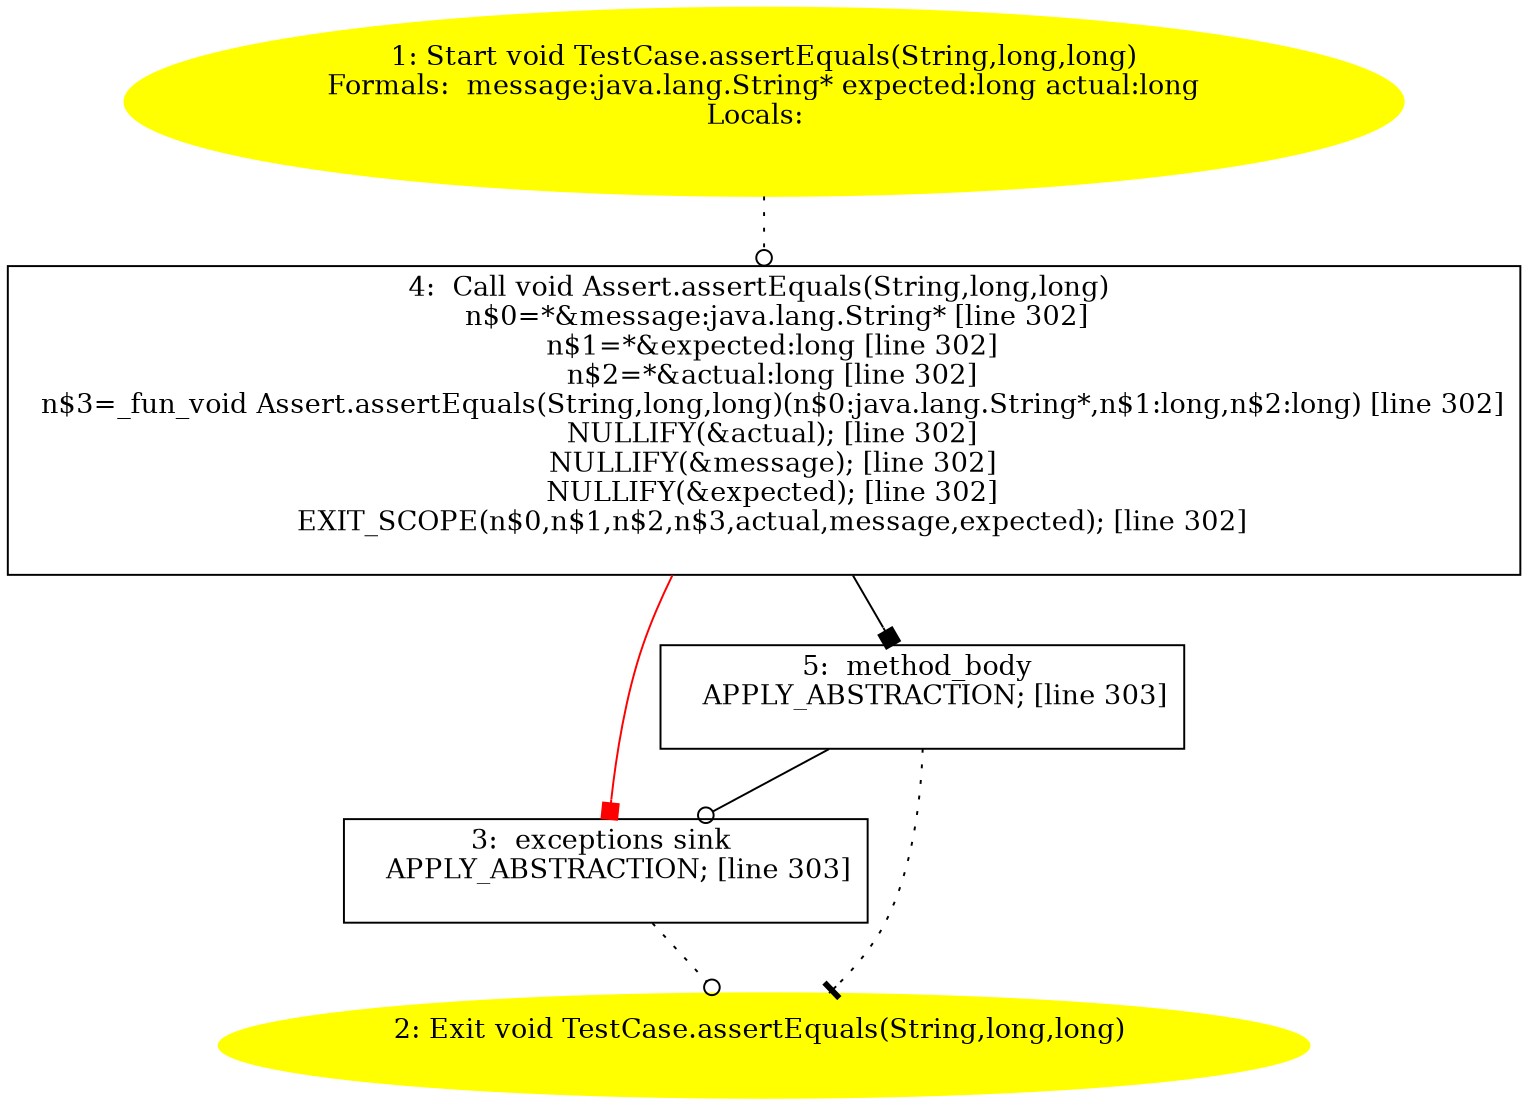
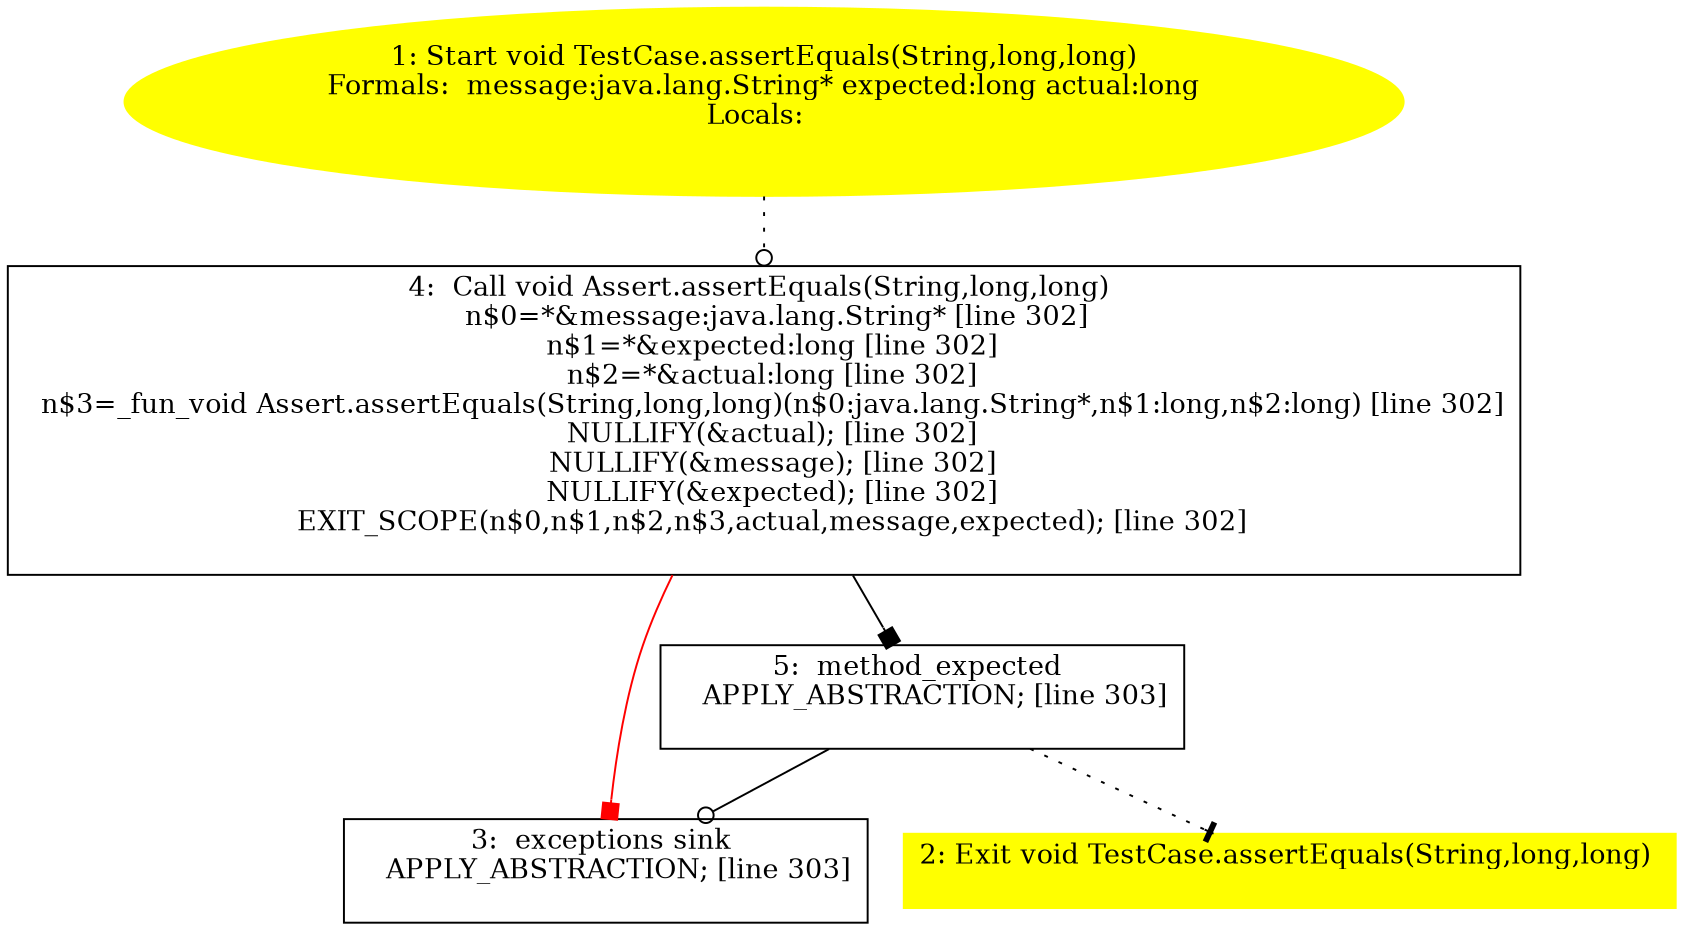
(922, 697) -> (922, 697)
(679, 952) -> none
(764, 1046) -> (1290, 871)
